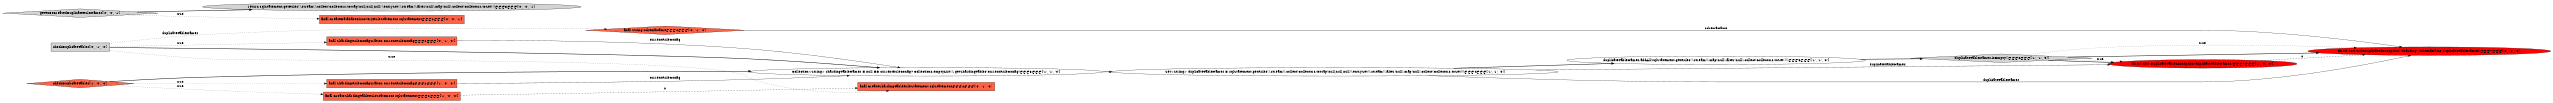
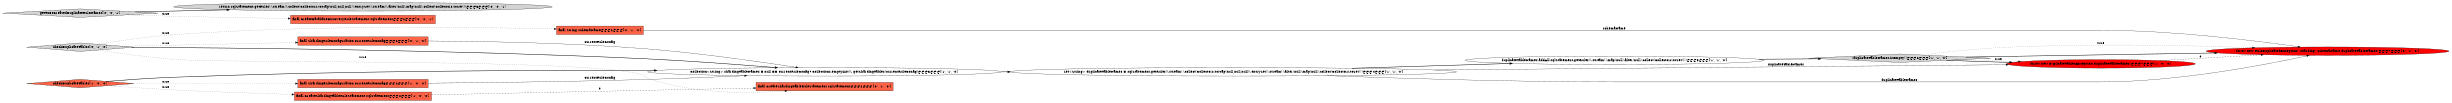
(665, 30) -> (600, 30)
(180, 33) -> (166, 33)
(80, 47) -> (80, 47)
